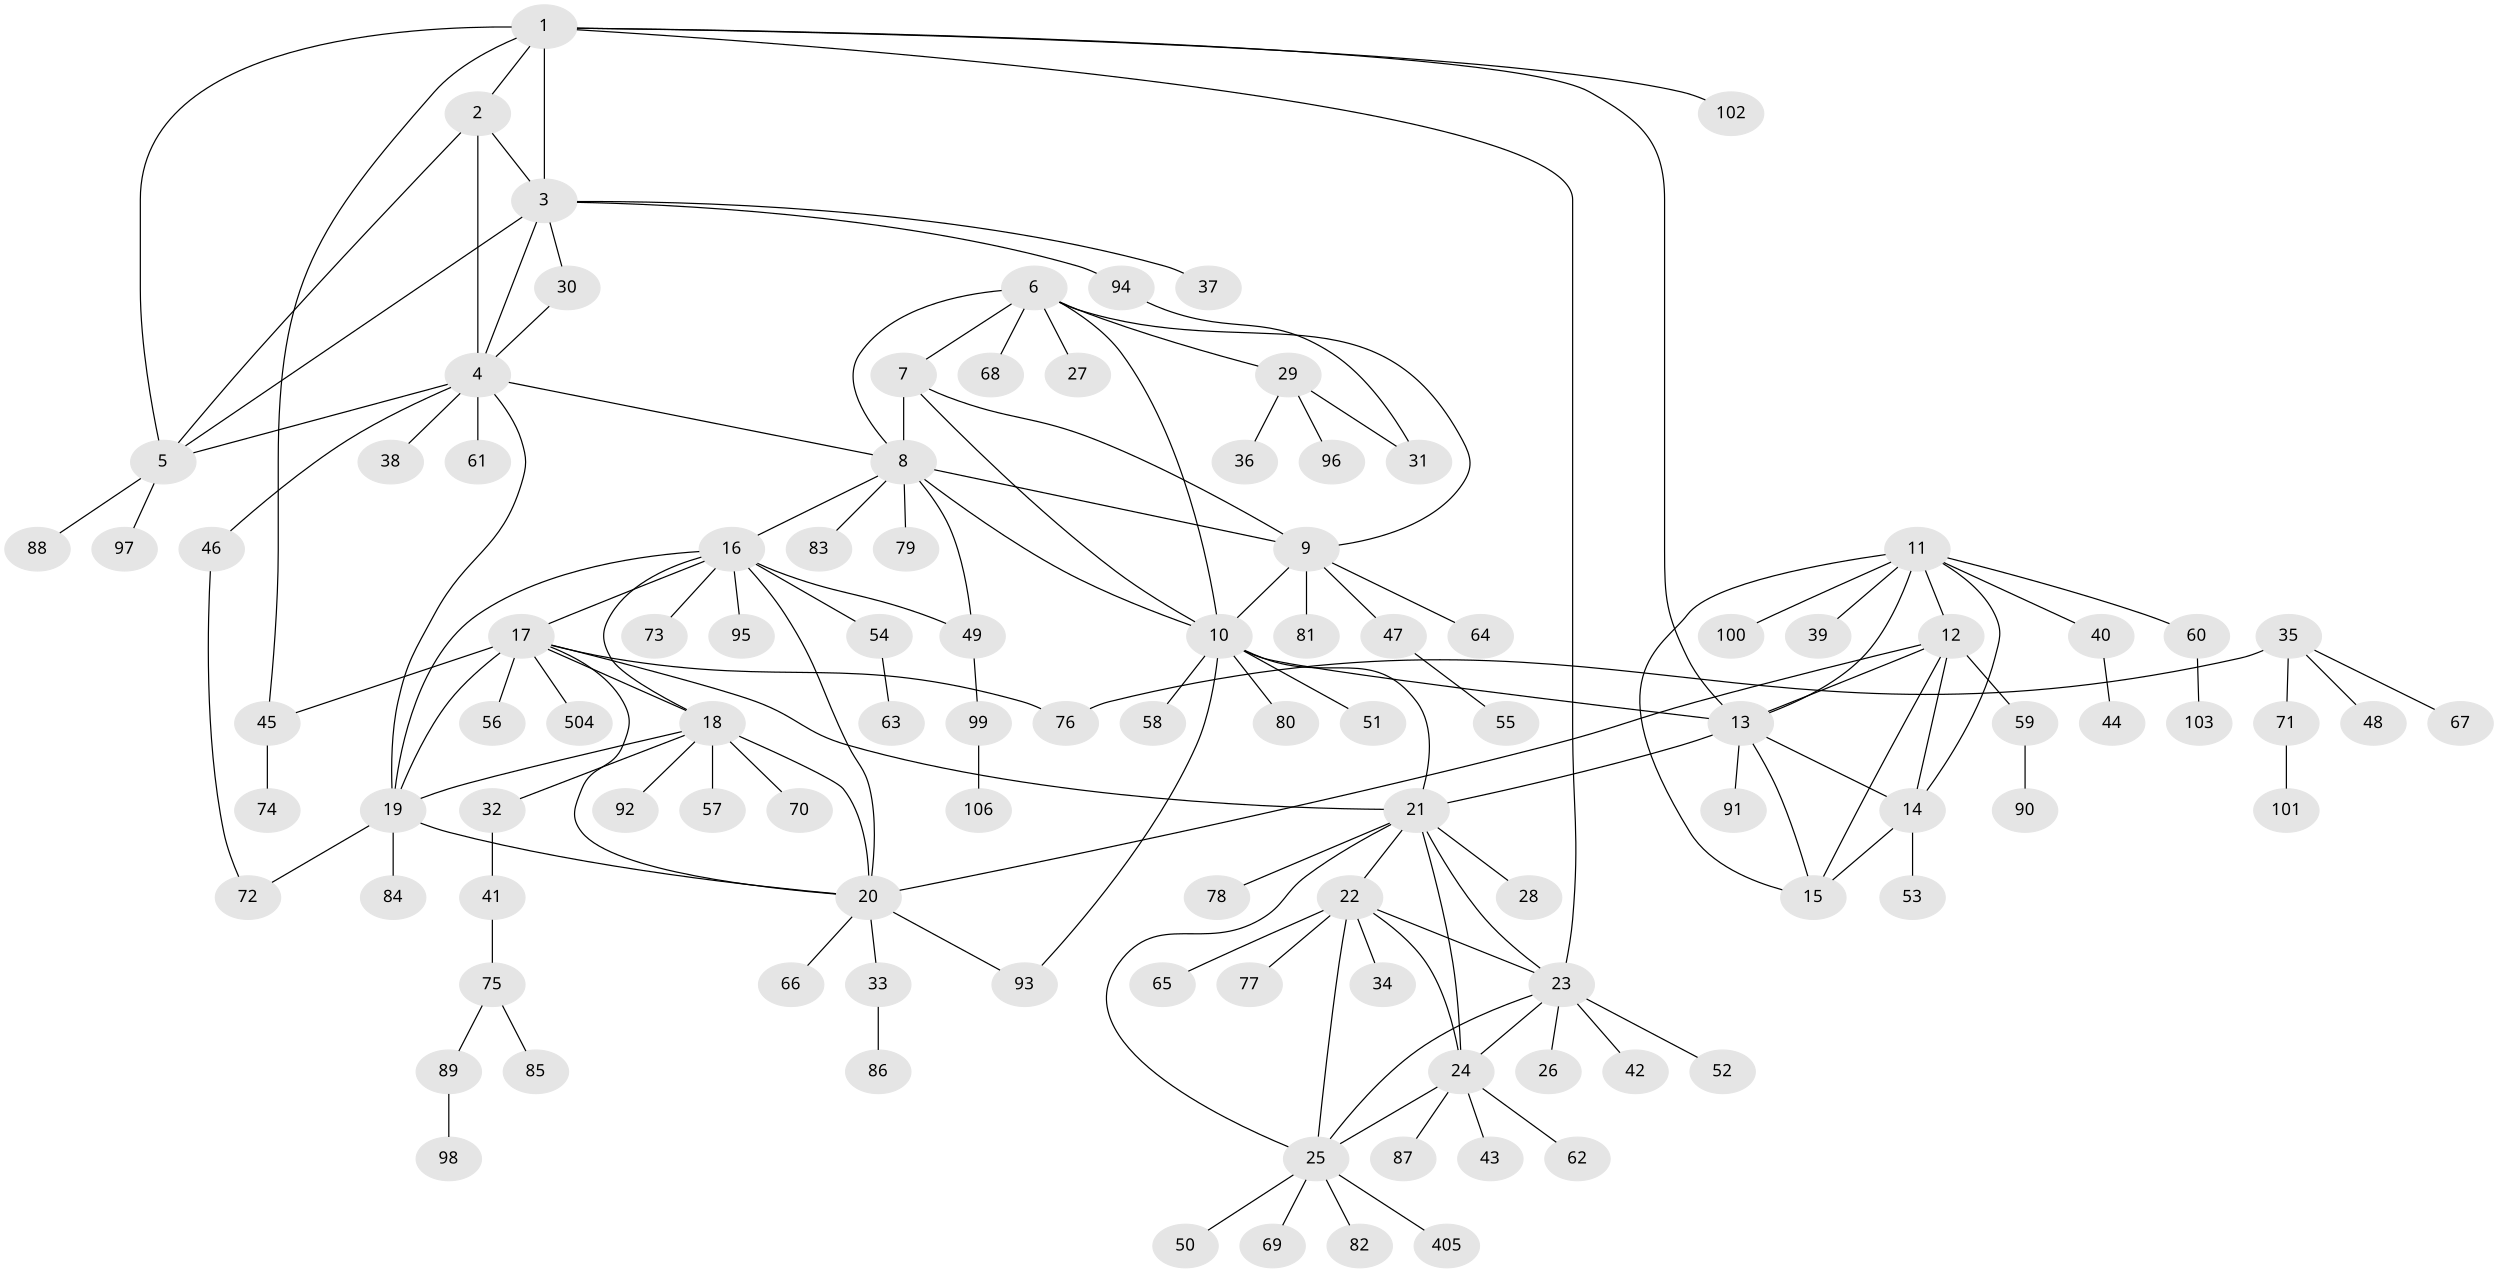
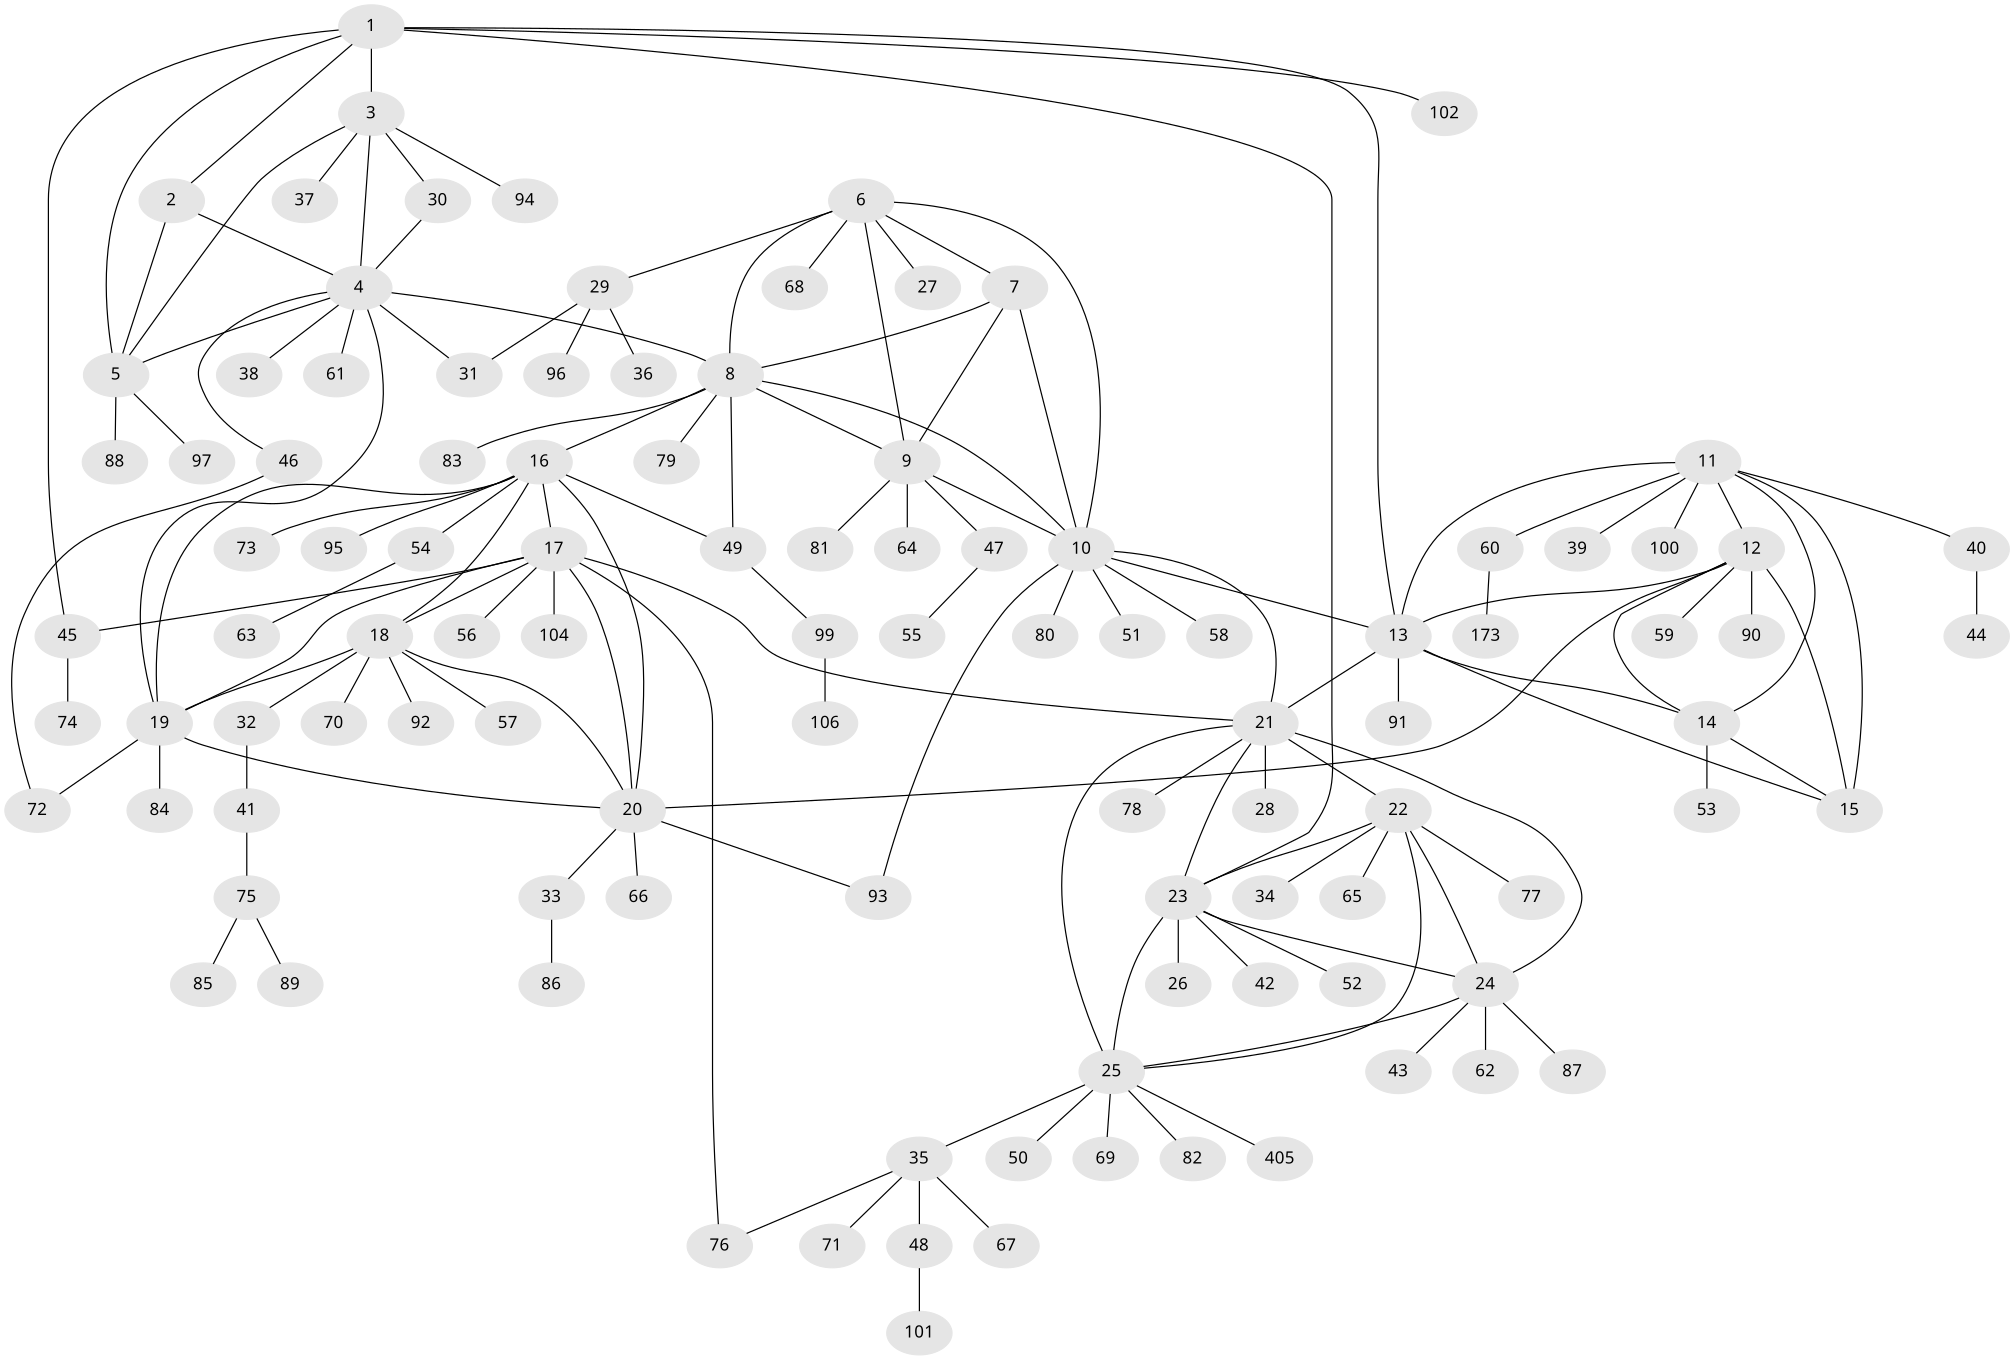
(511, 157) -> none
(1319, 346) -> (414, 331)
(579, 723) -> (554, 636)
(2199, 723) -> (1486, 636)
(2025, 767) -> (1752, 593)
(2286, 767) -> (919, 1290)
none -> (1015, 1115)
(449, 1159) -> none
